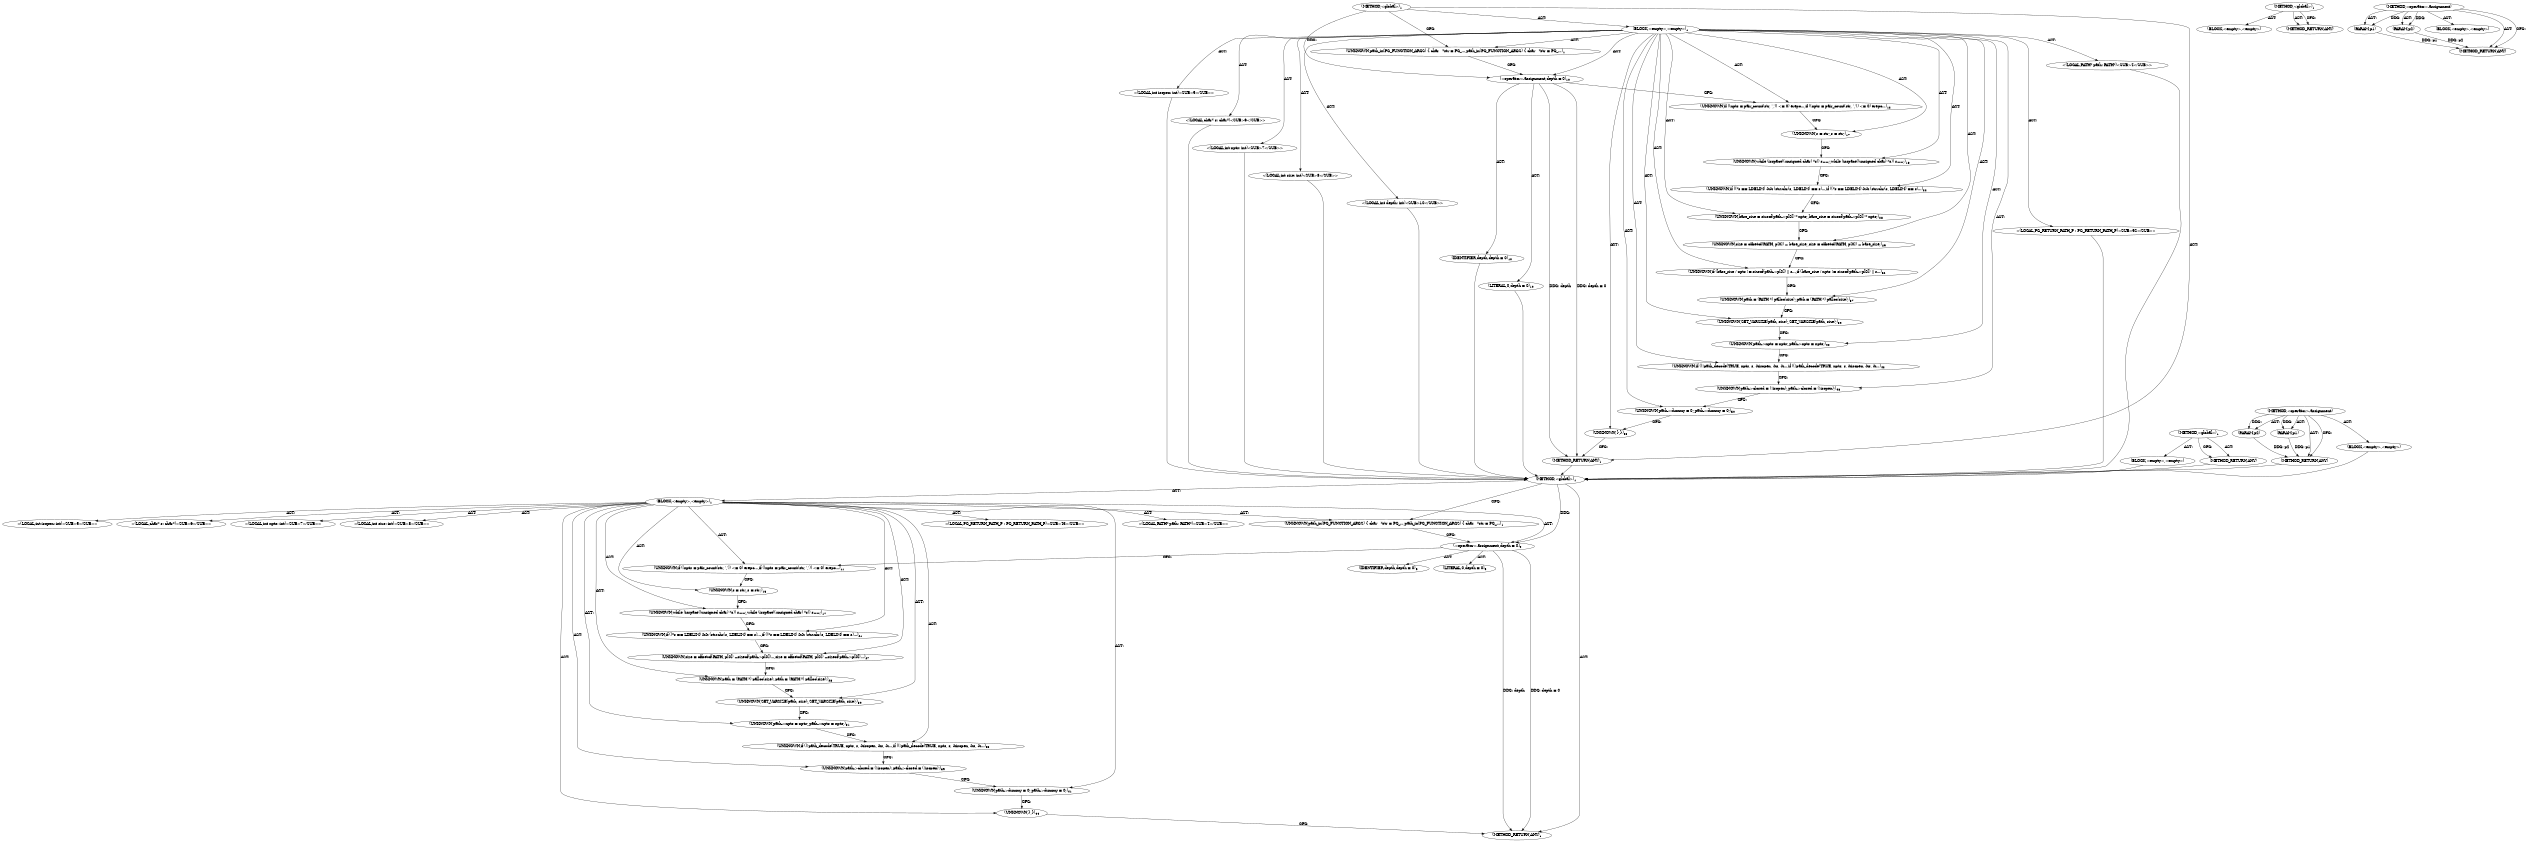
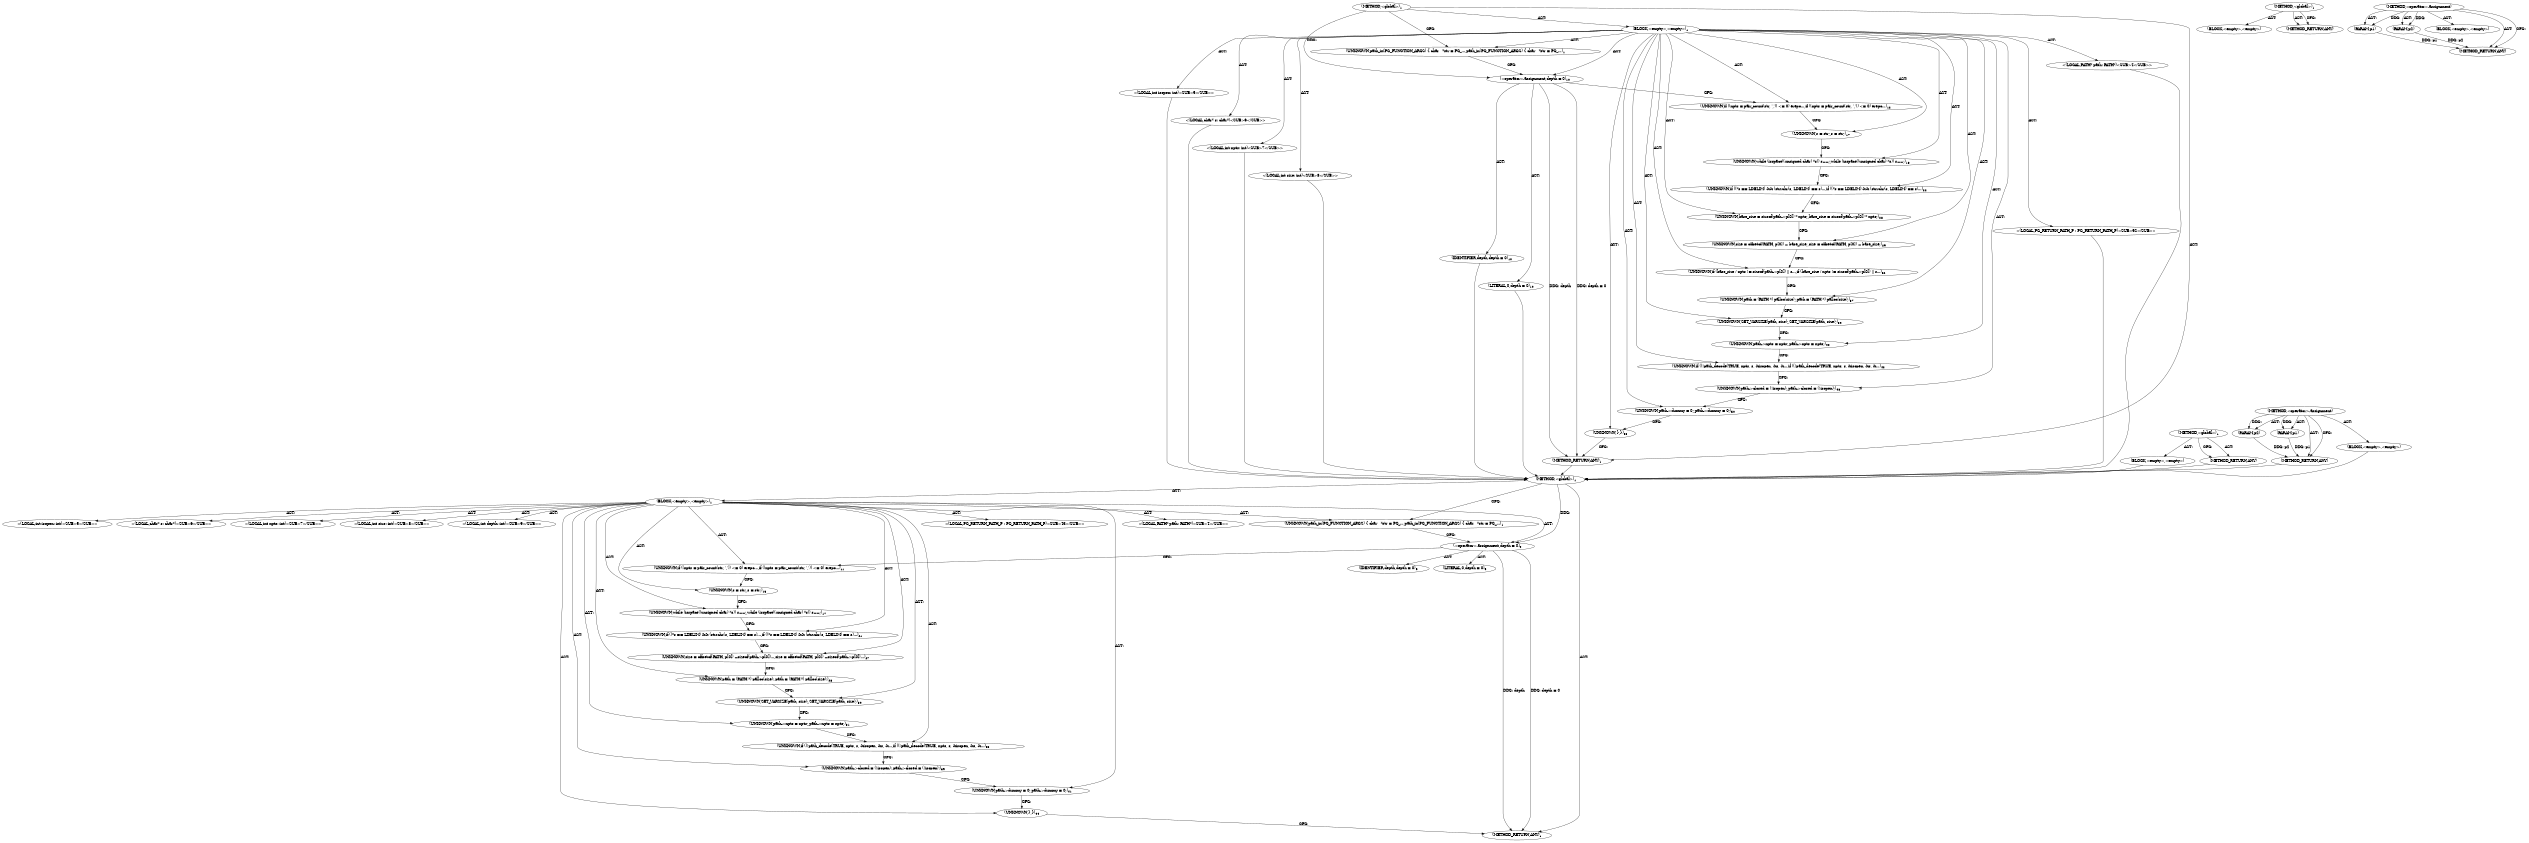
(1402, 203) -> none
none -> (502, 524)
